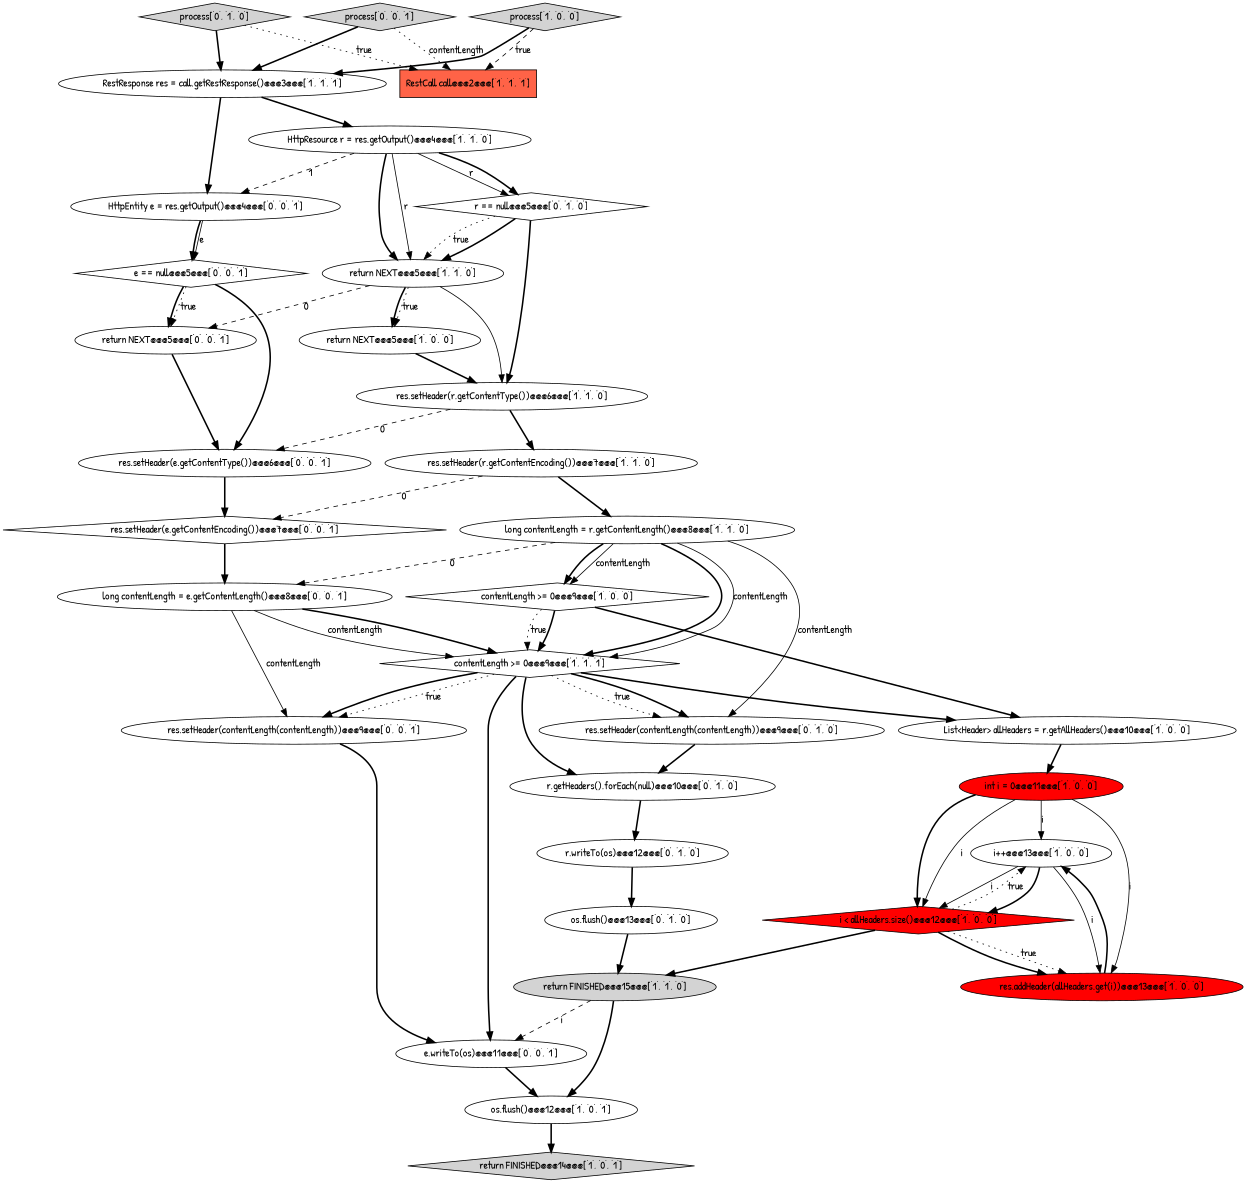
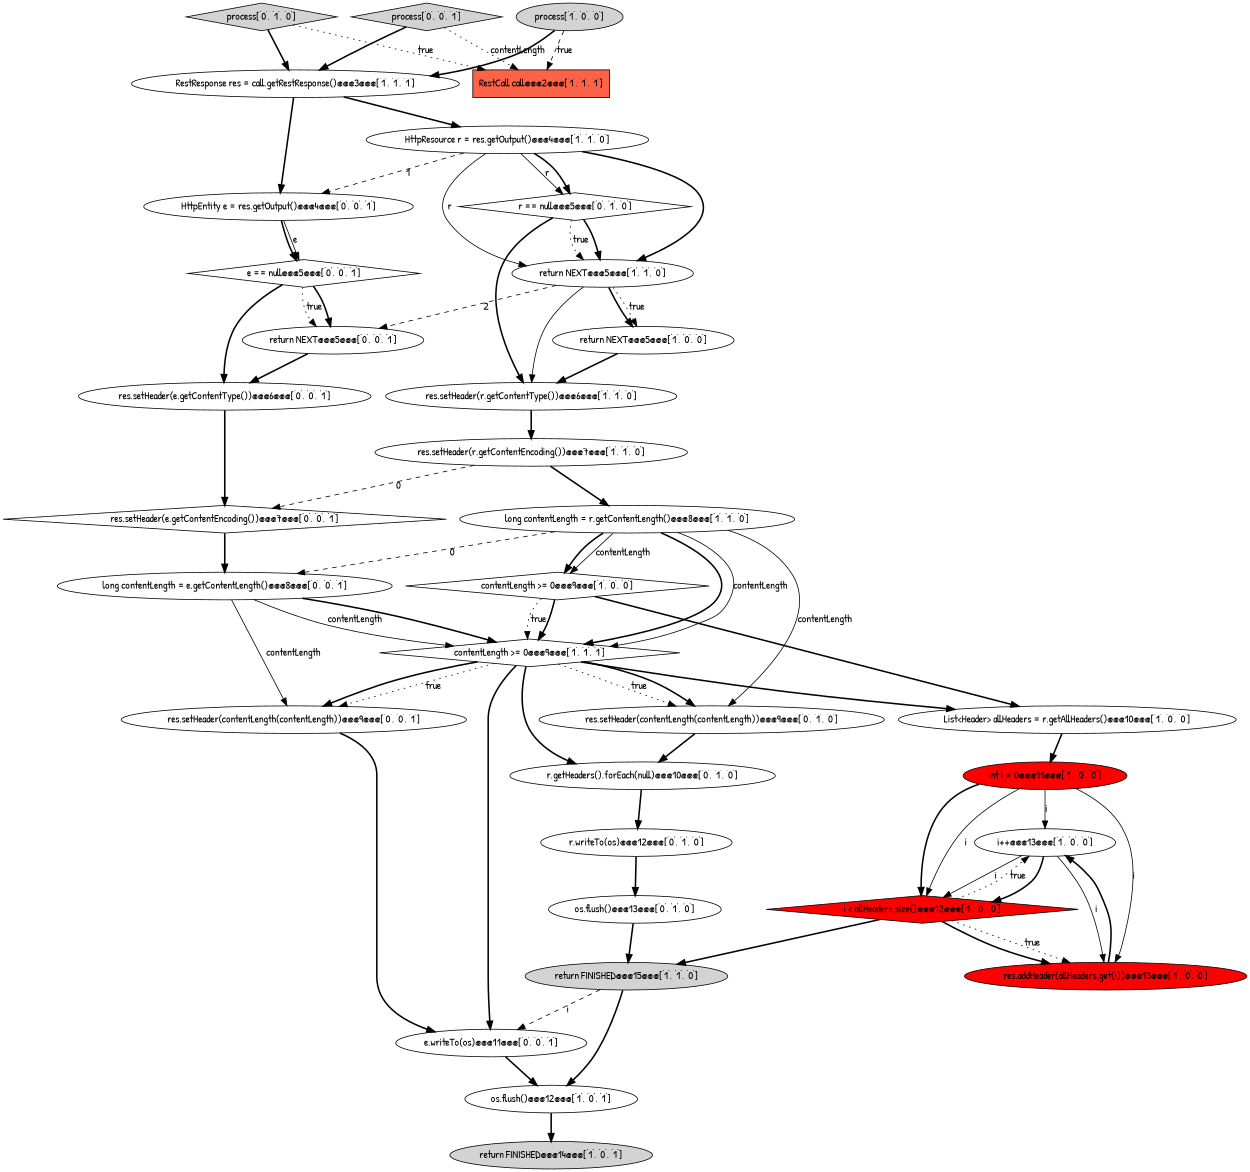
(545, 17) -> (570, 17)
(307, 307) -> (486, 307)
(367, 429) -> none
(551, 1166) -> (551, 1155)
